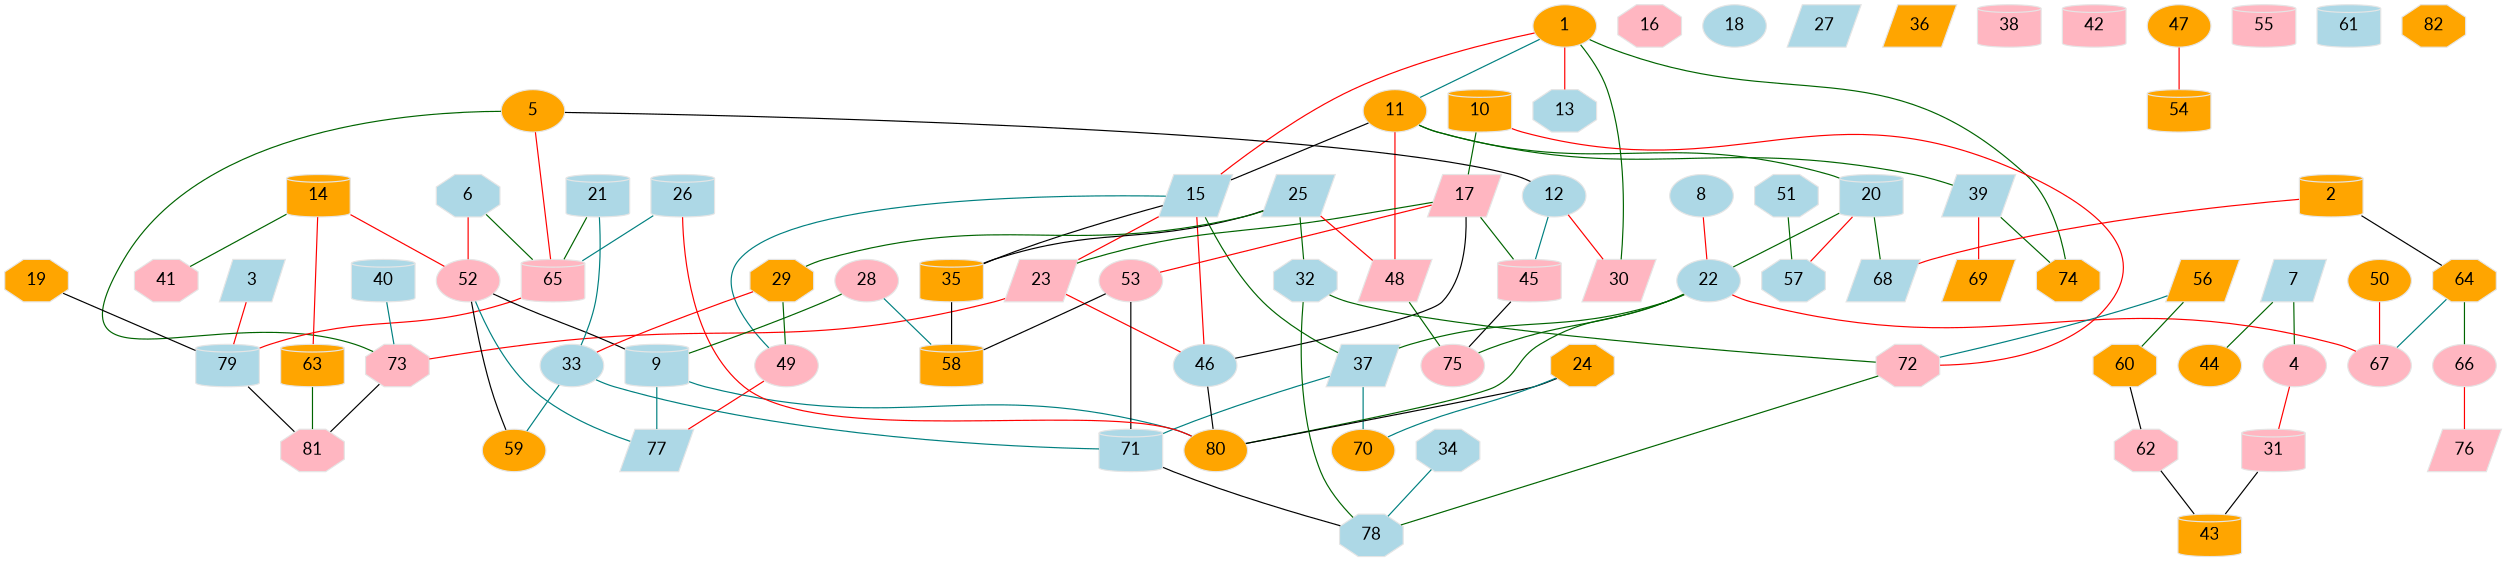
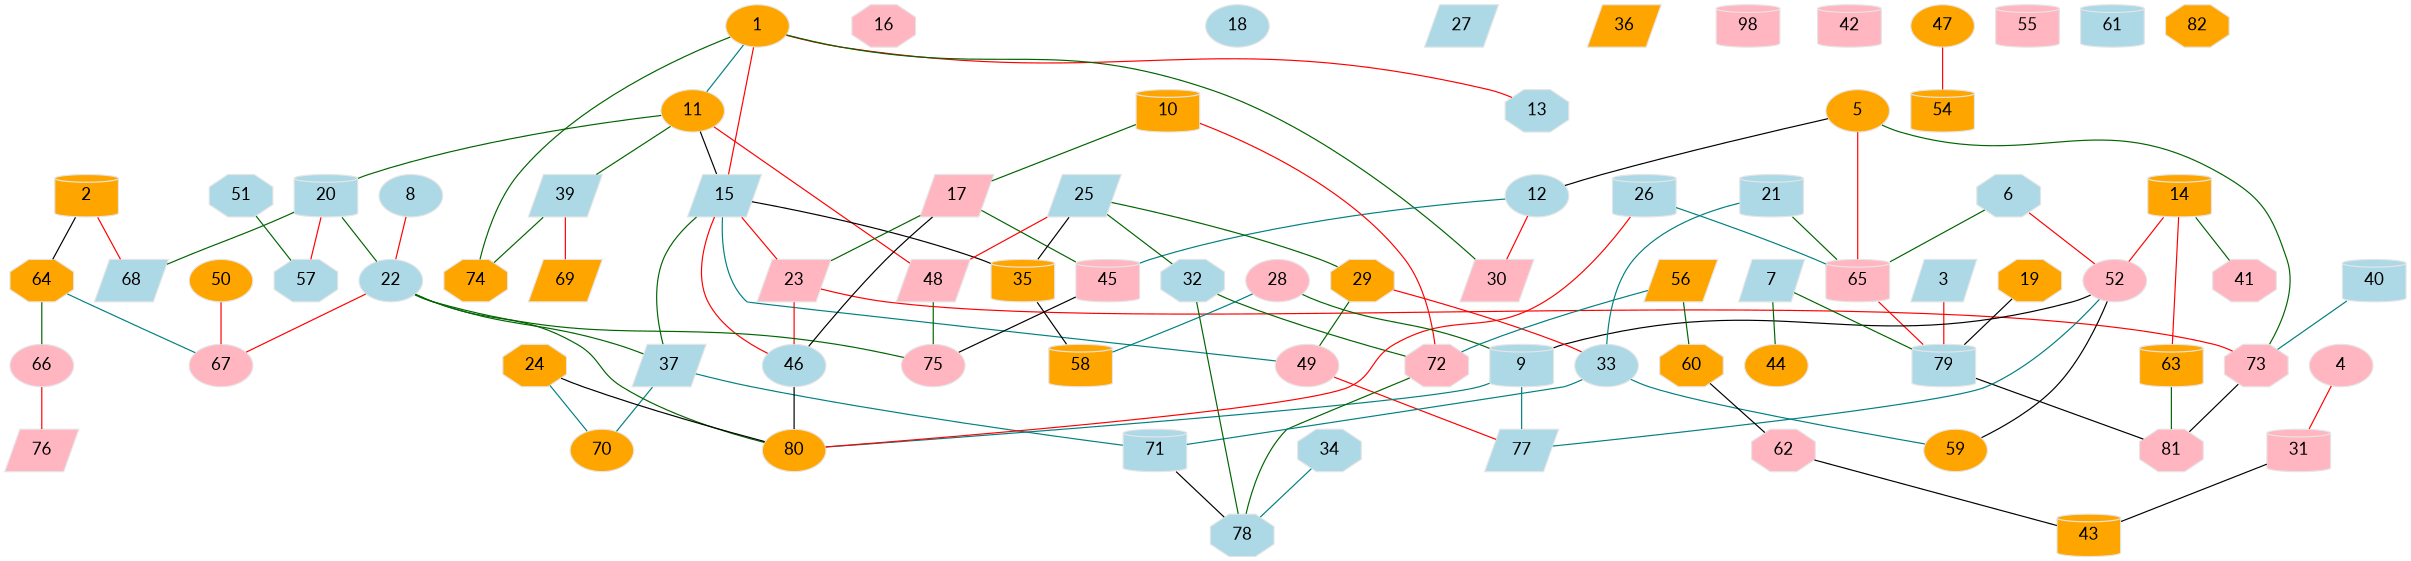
(2009, 26) -> (1748, 26)
(1131, 281) -> none
(2294, 323) -> (1880, 334)
